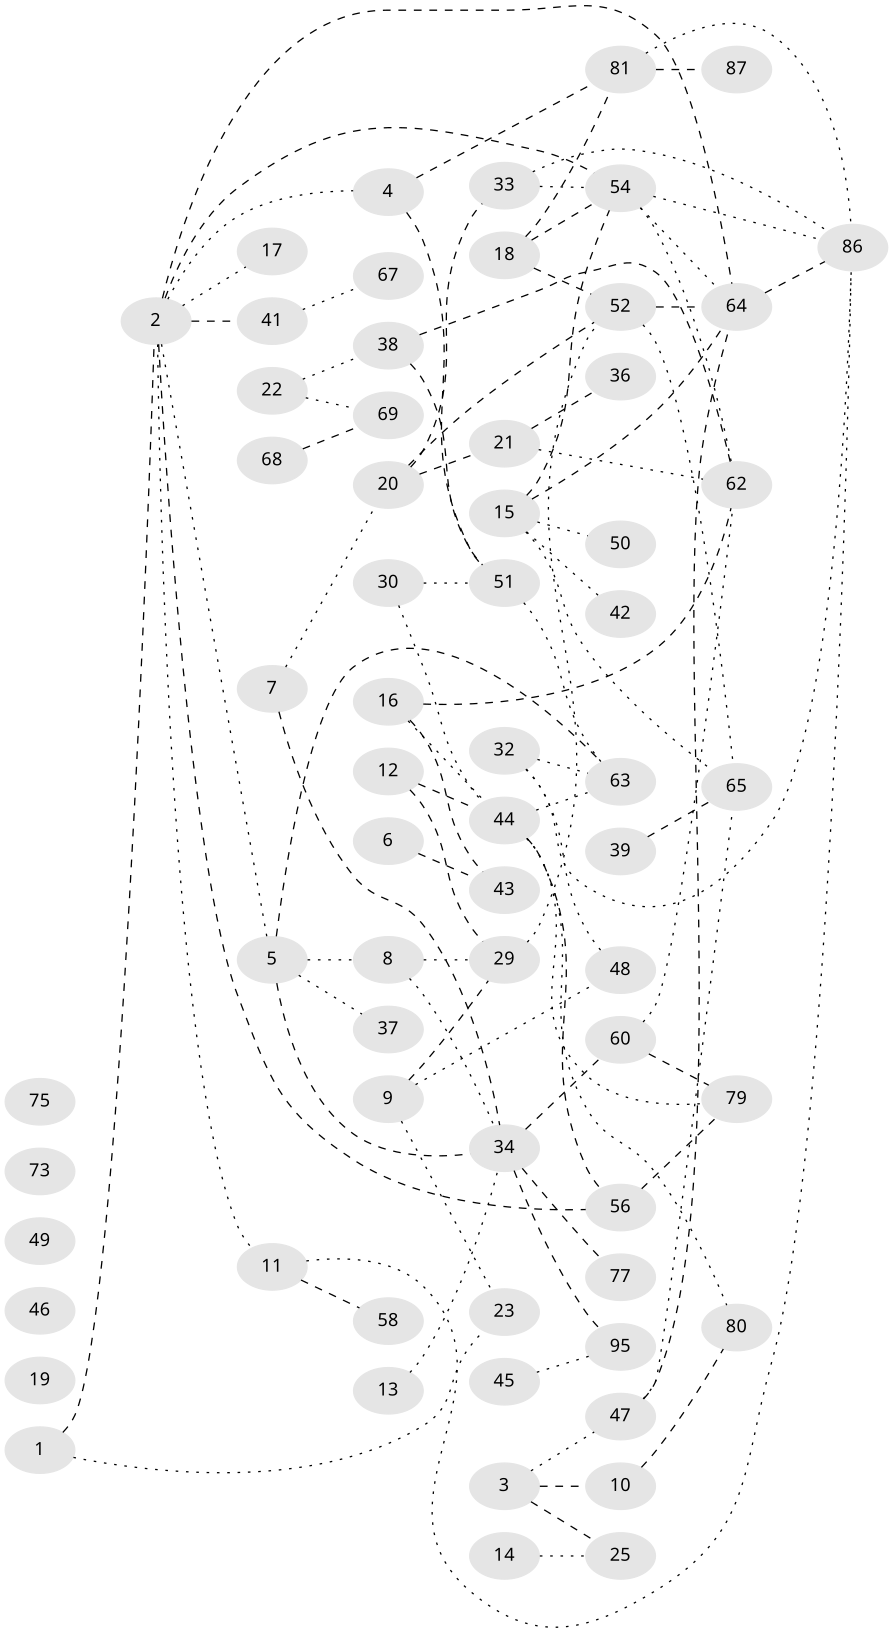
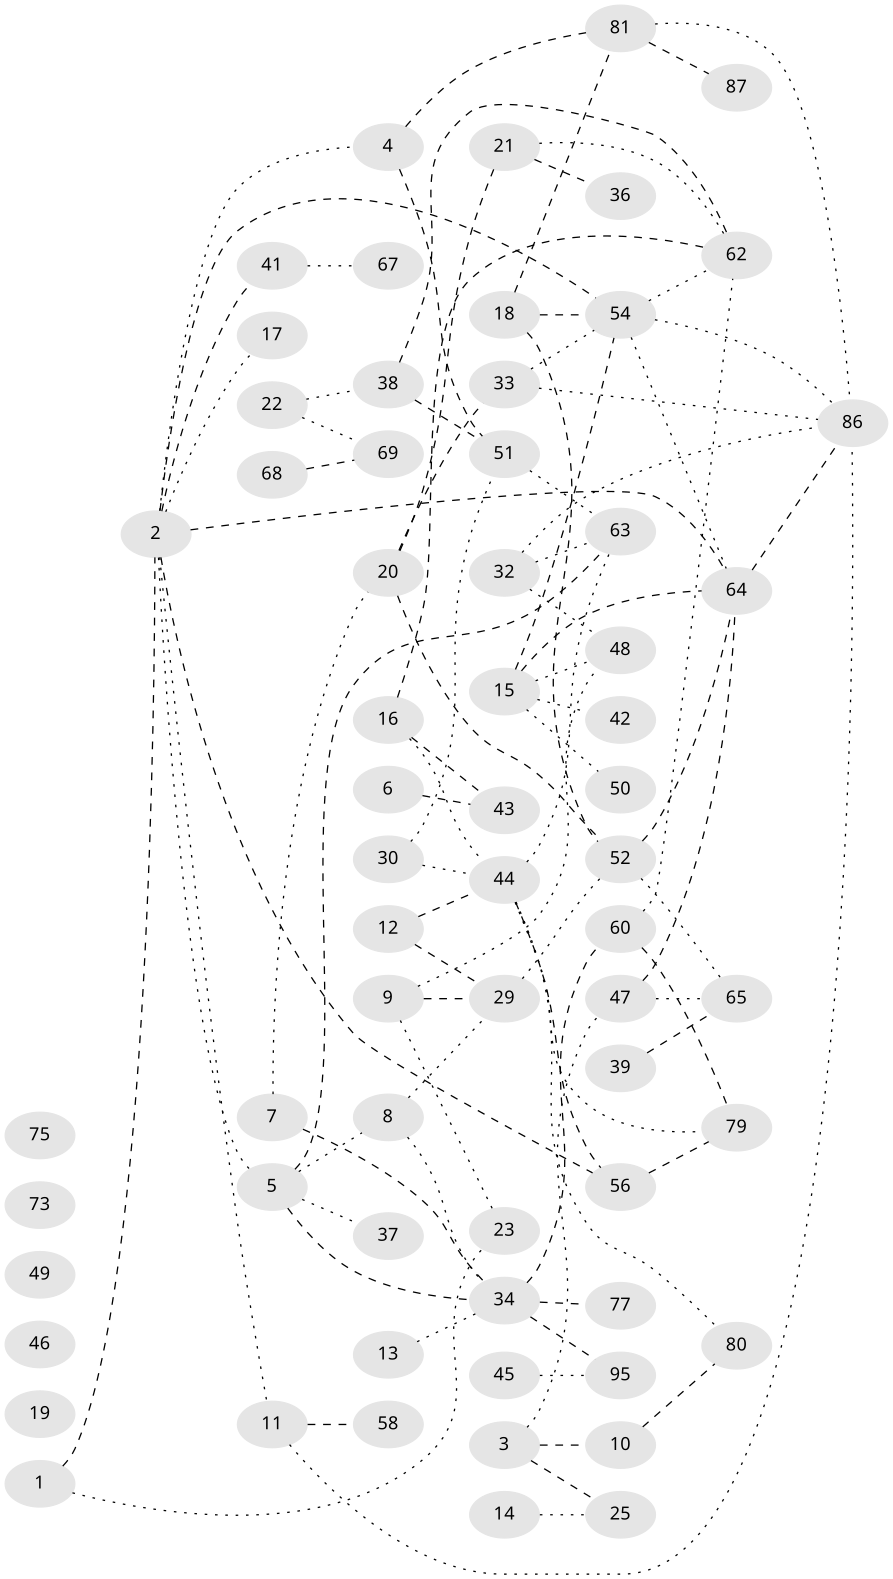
(599, 666) -> (563, 671)
